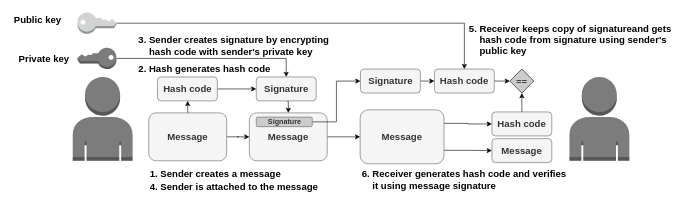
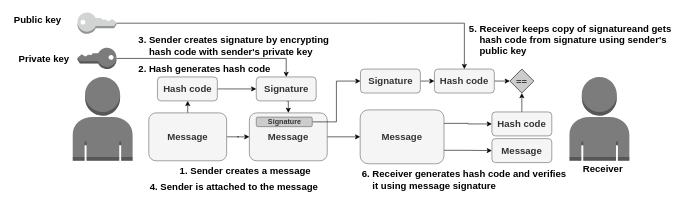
none -> (603, 170)
(218, 174) -> (248, 171)
